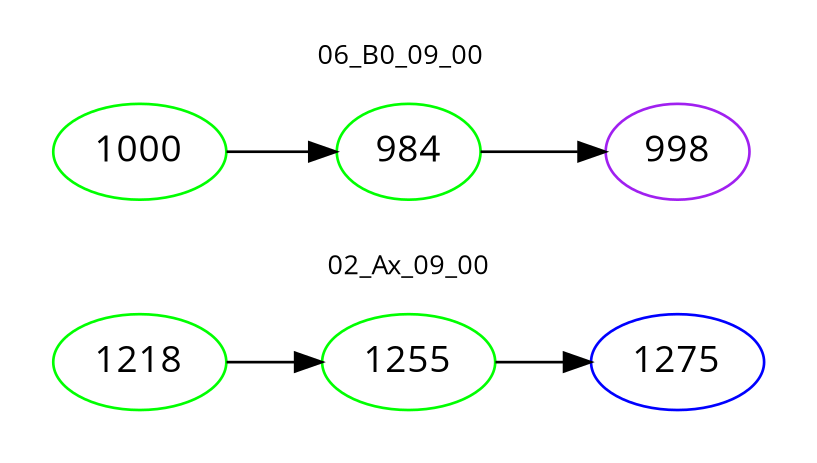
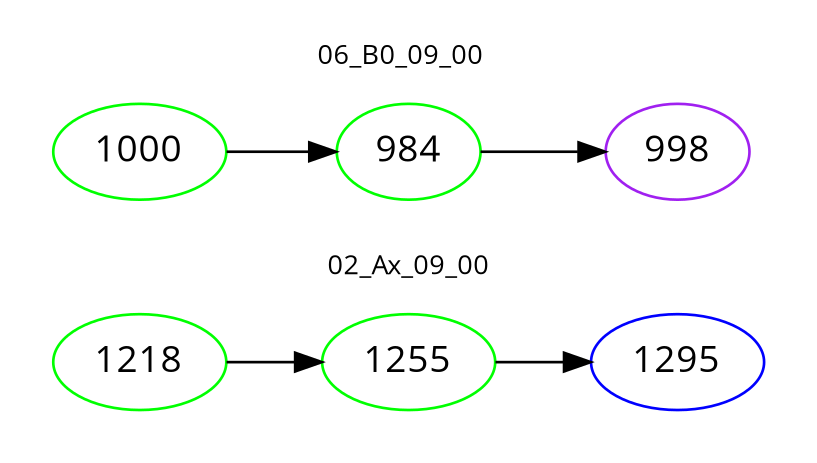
(678, 362) -> (678, 362)
